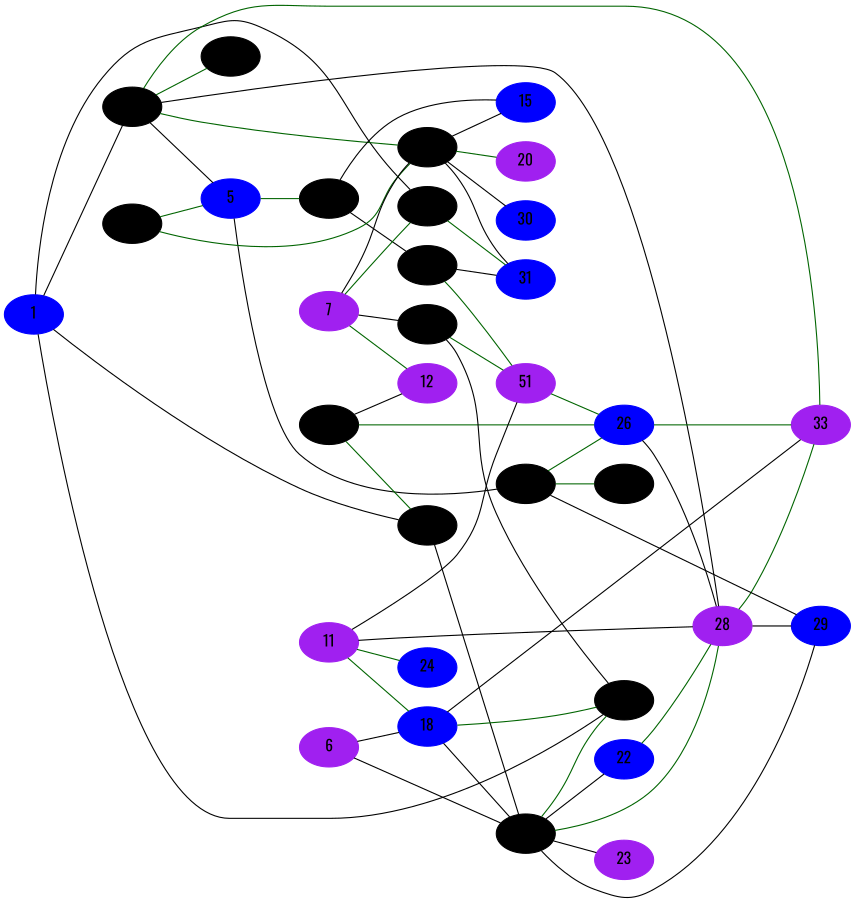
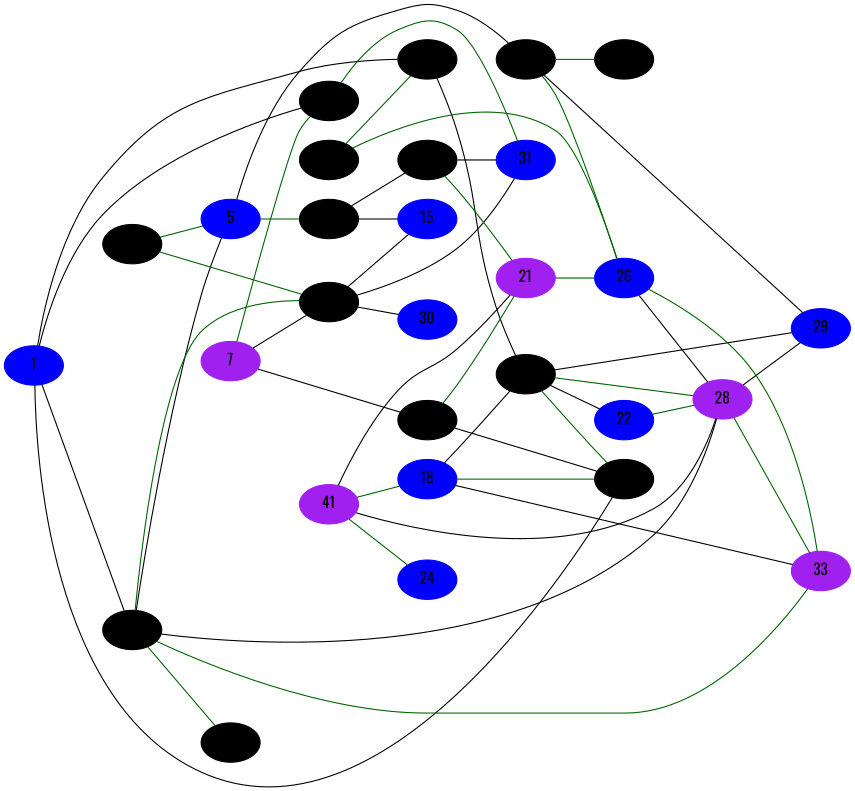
(526, 161) -> none
(427, 383) -> none
(526, 383) -> (526, 278)
(329, 642) -> (329, 504)
(329, 747) -> none
(624, 860) -> none
